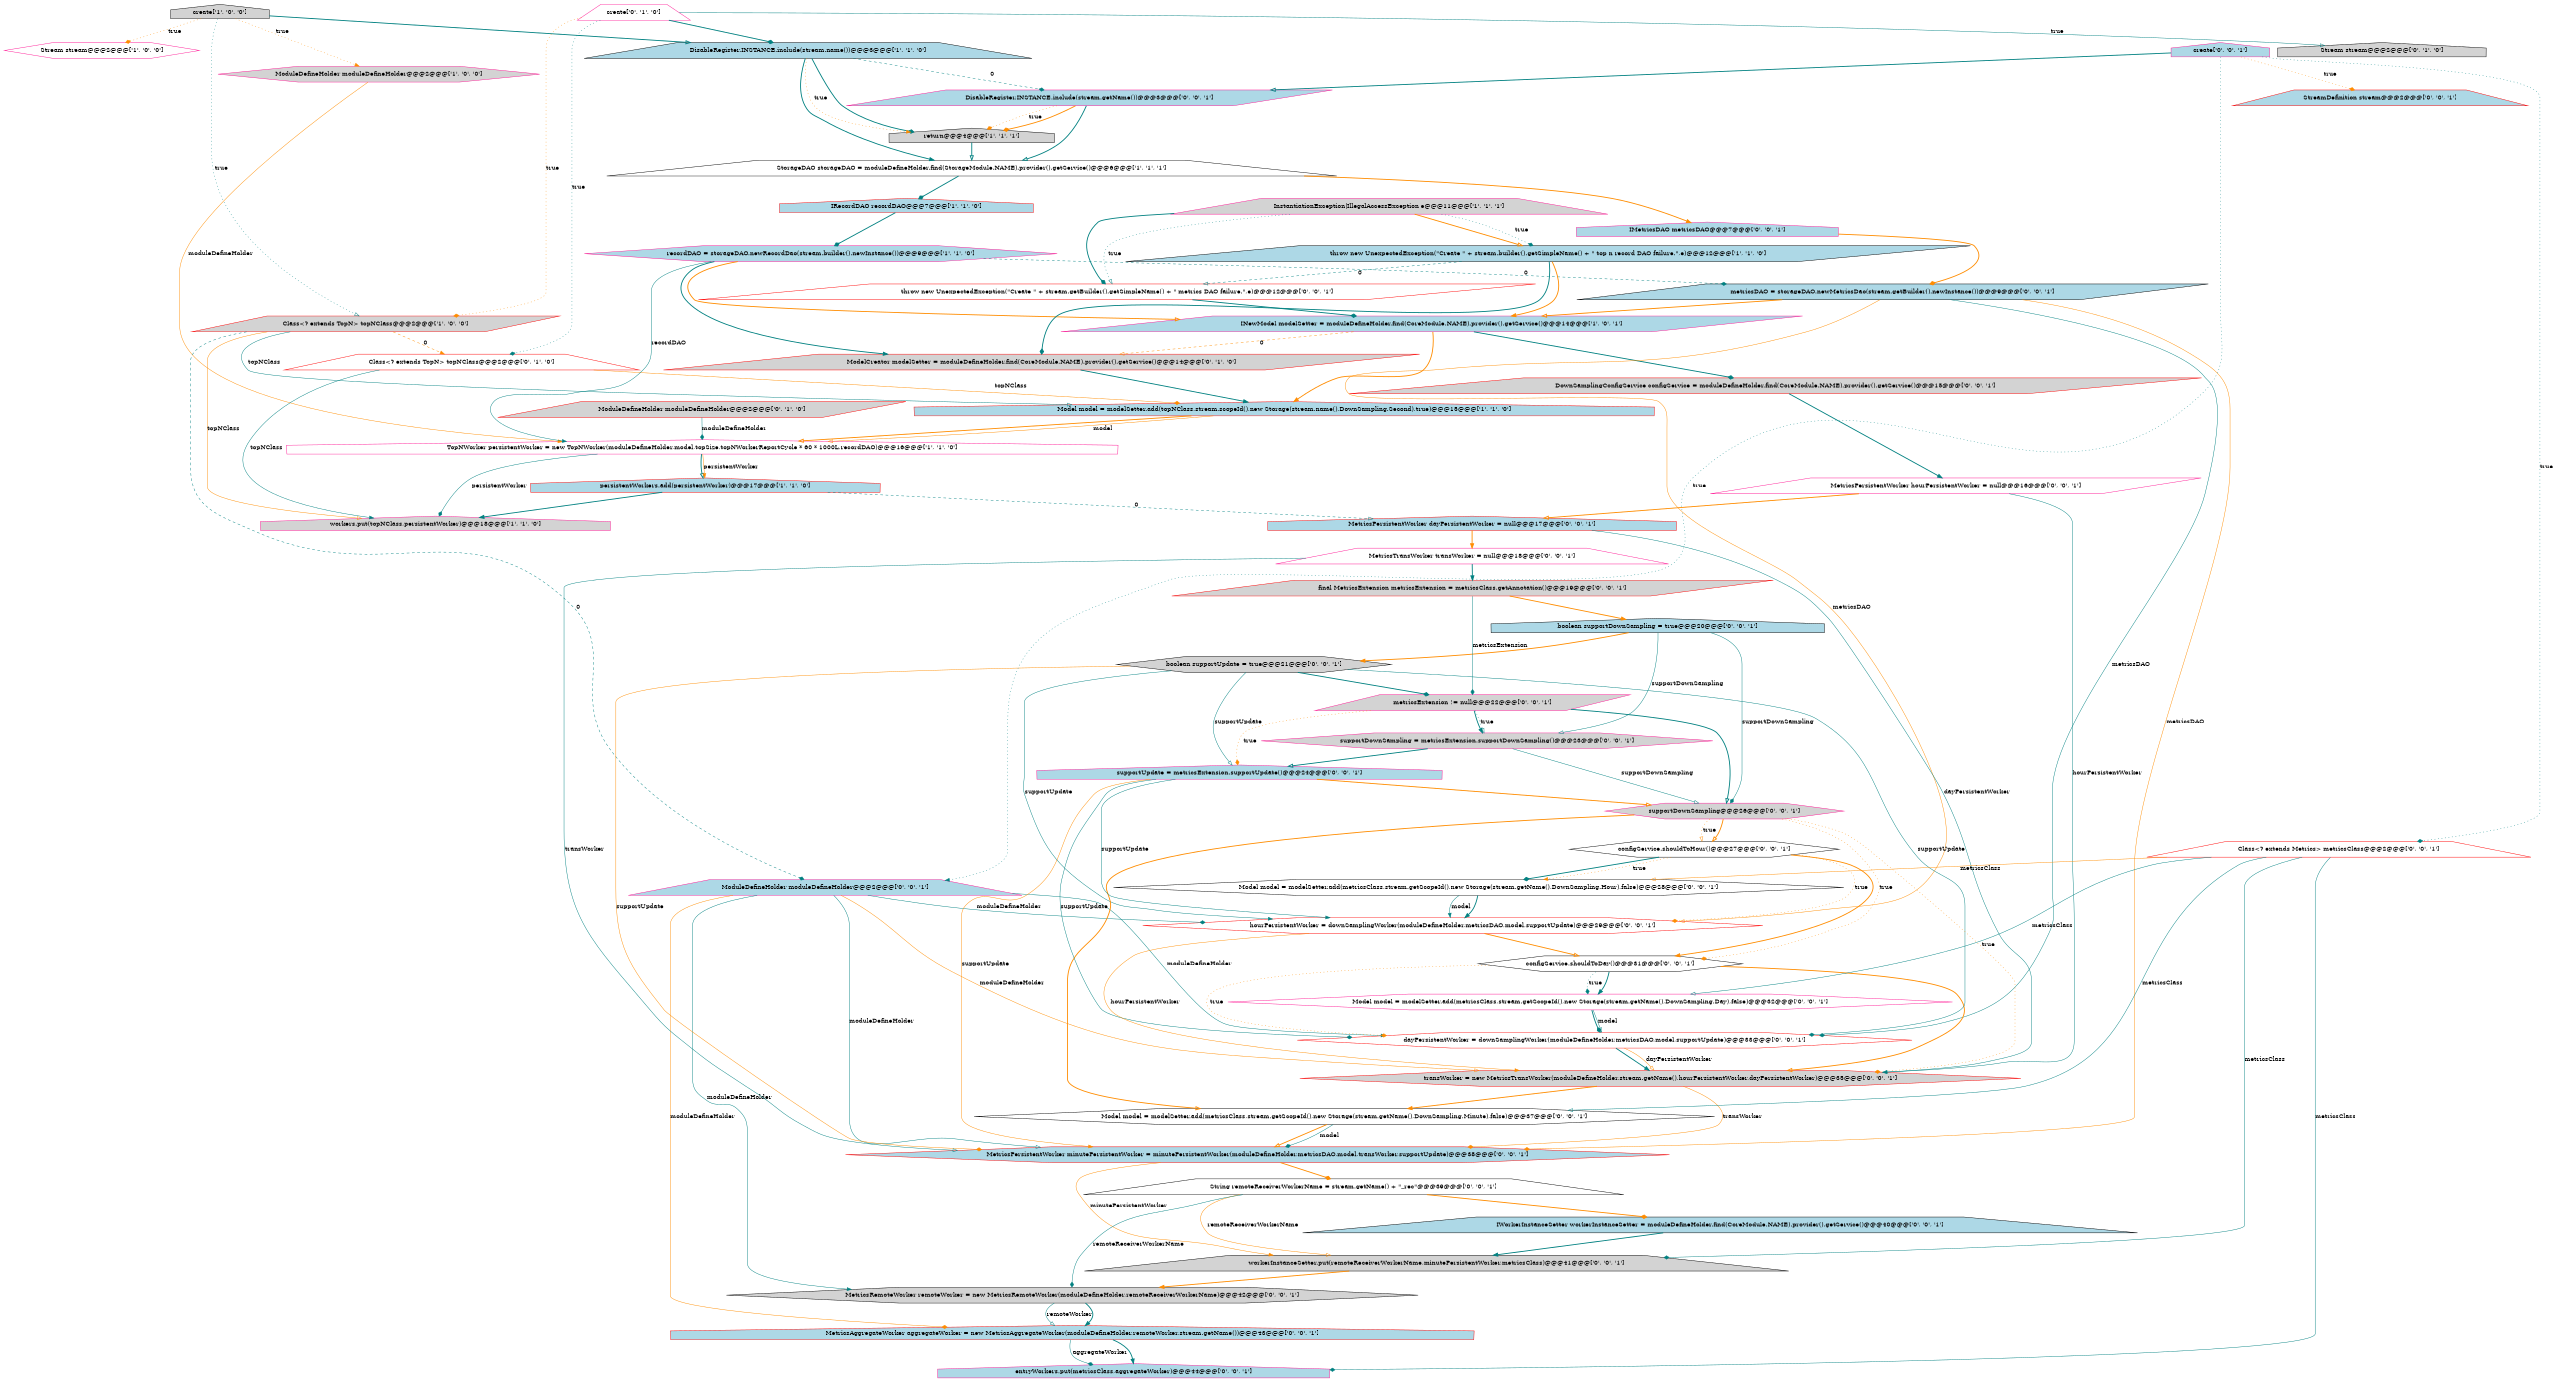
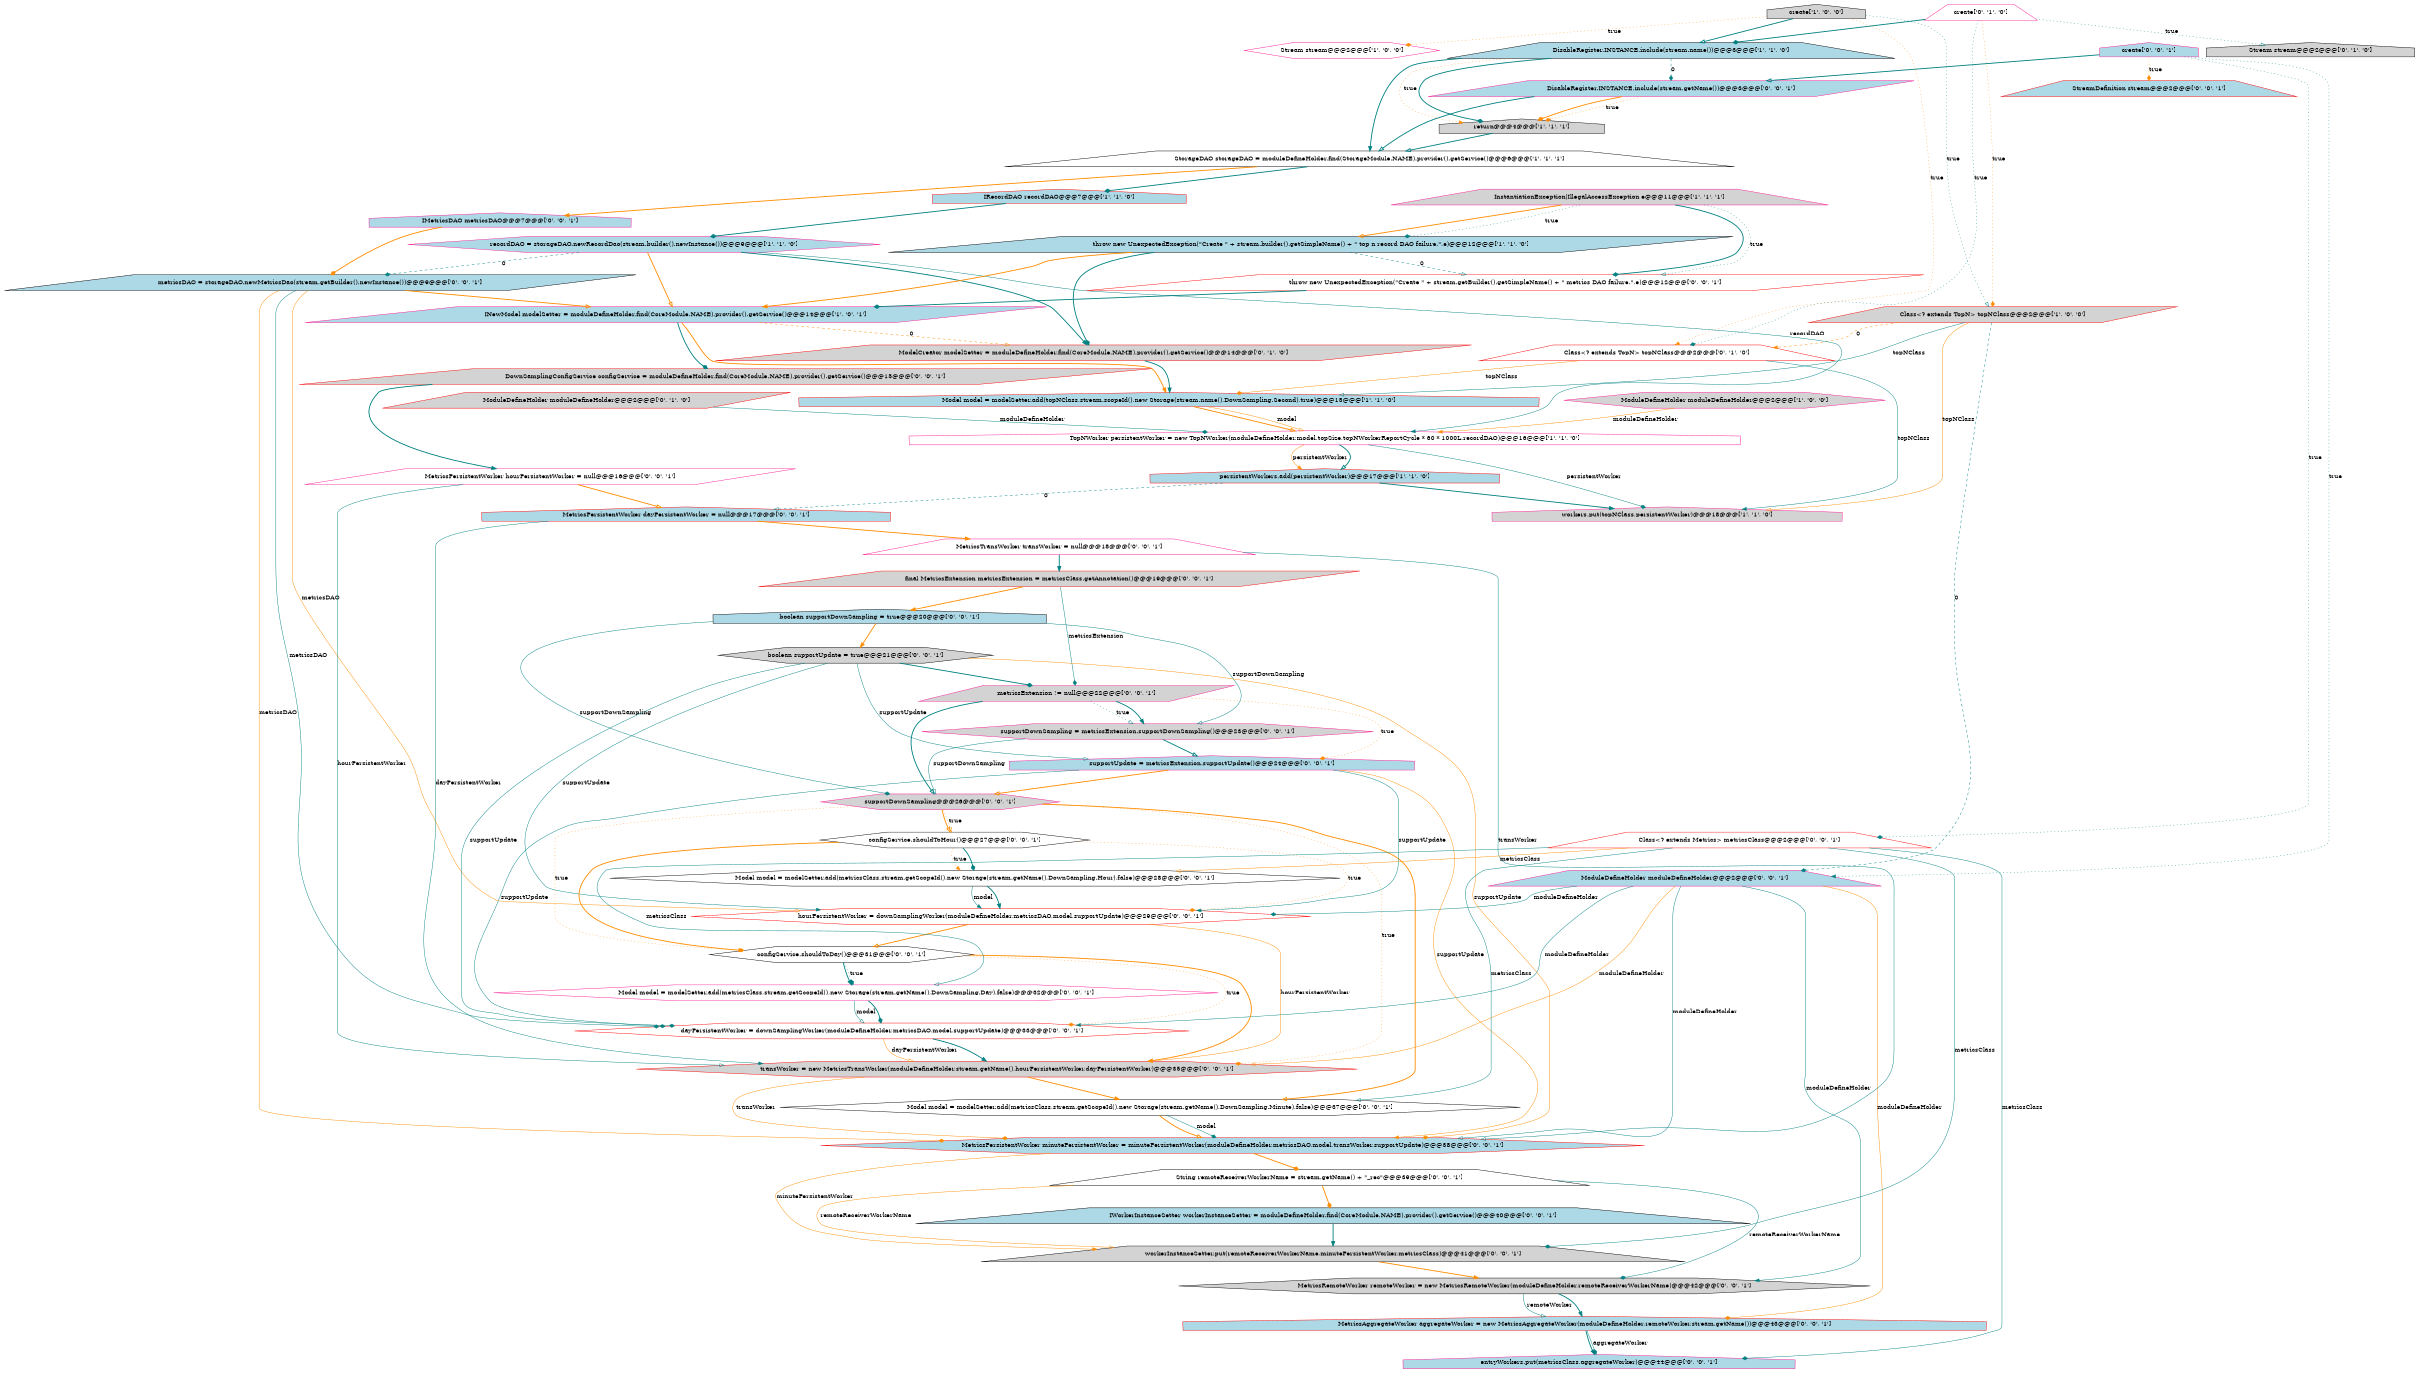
(1500, 20) -> (2148, 32)
(295, 42) -> (1933, 264)
